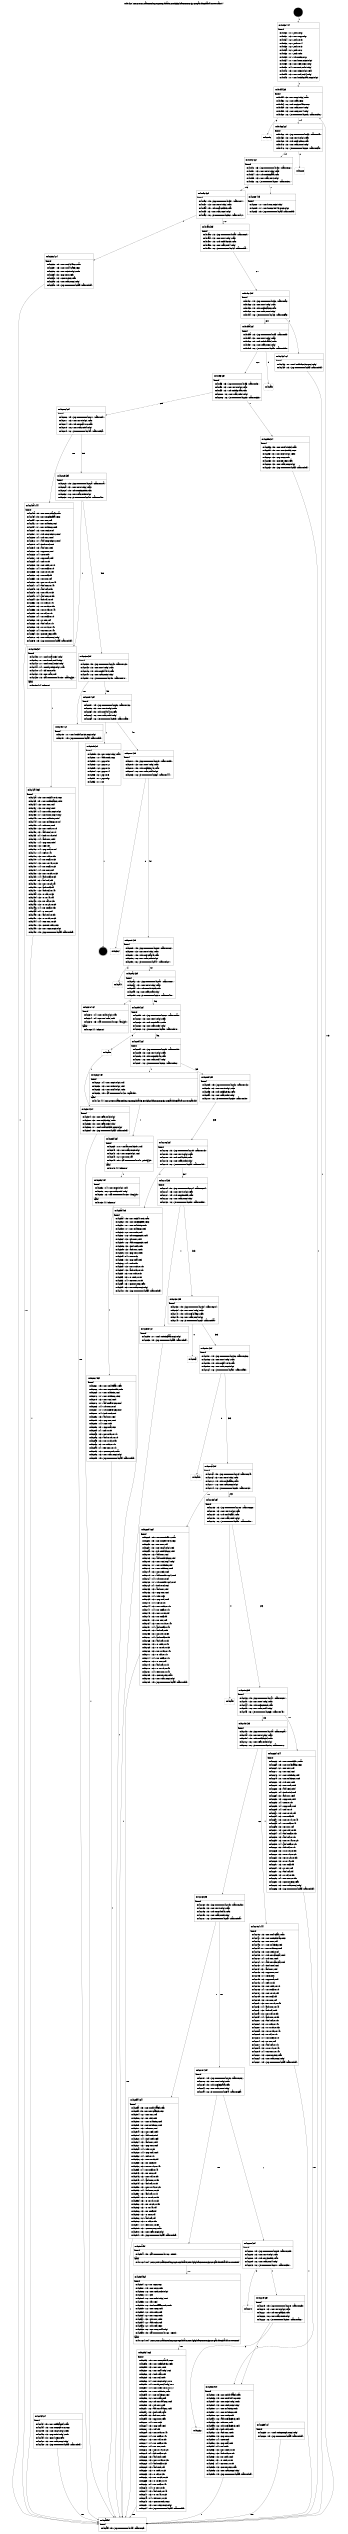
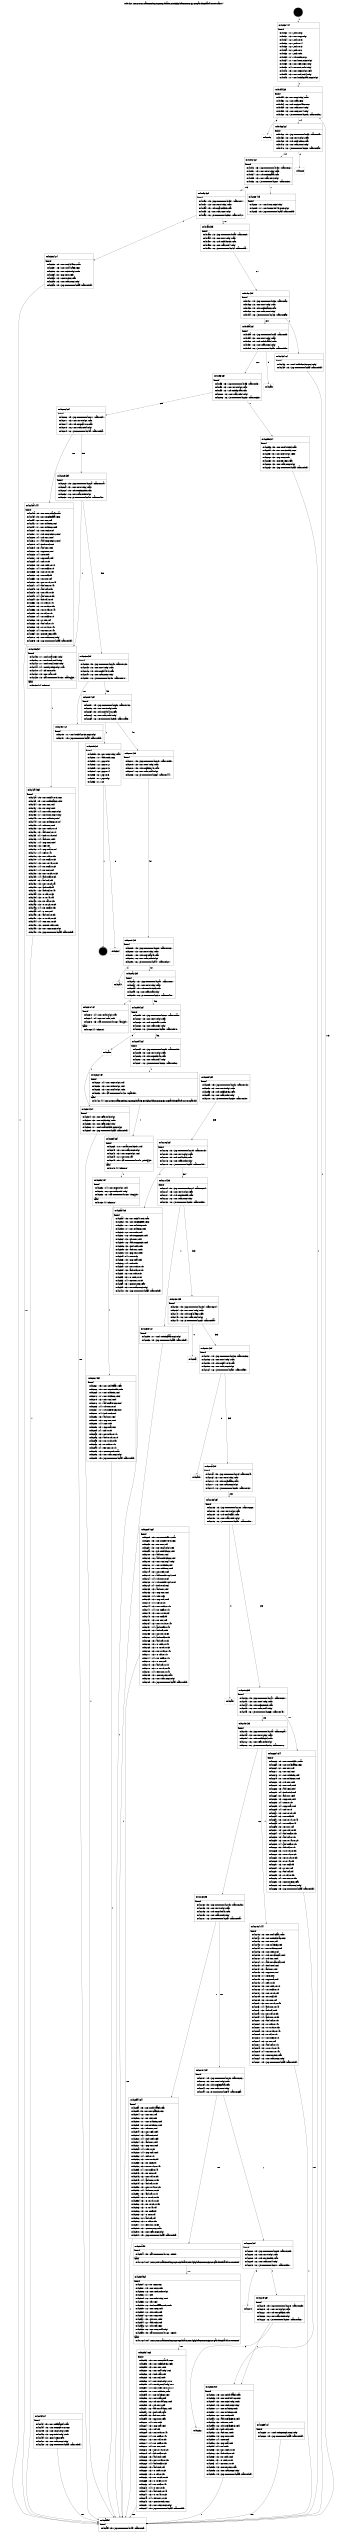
(131, 863) -> (110, 866)
(192, 1068) -> none
(197, 1508) -> none
